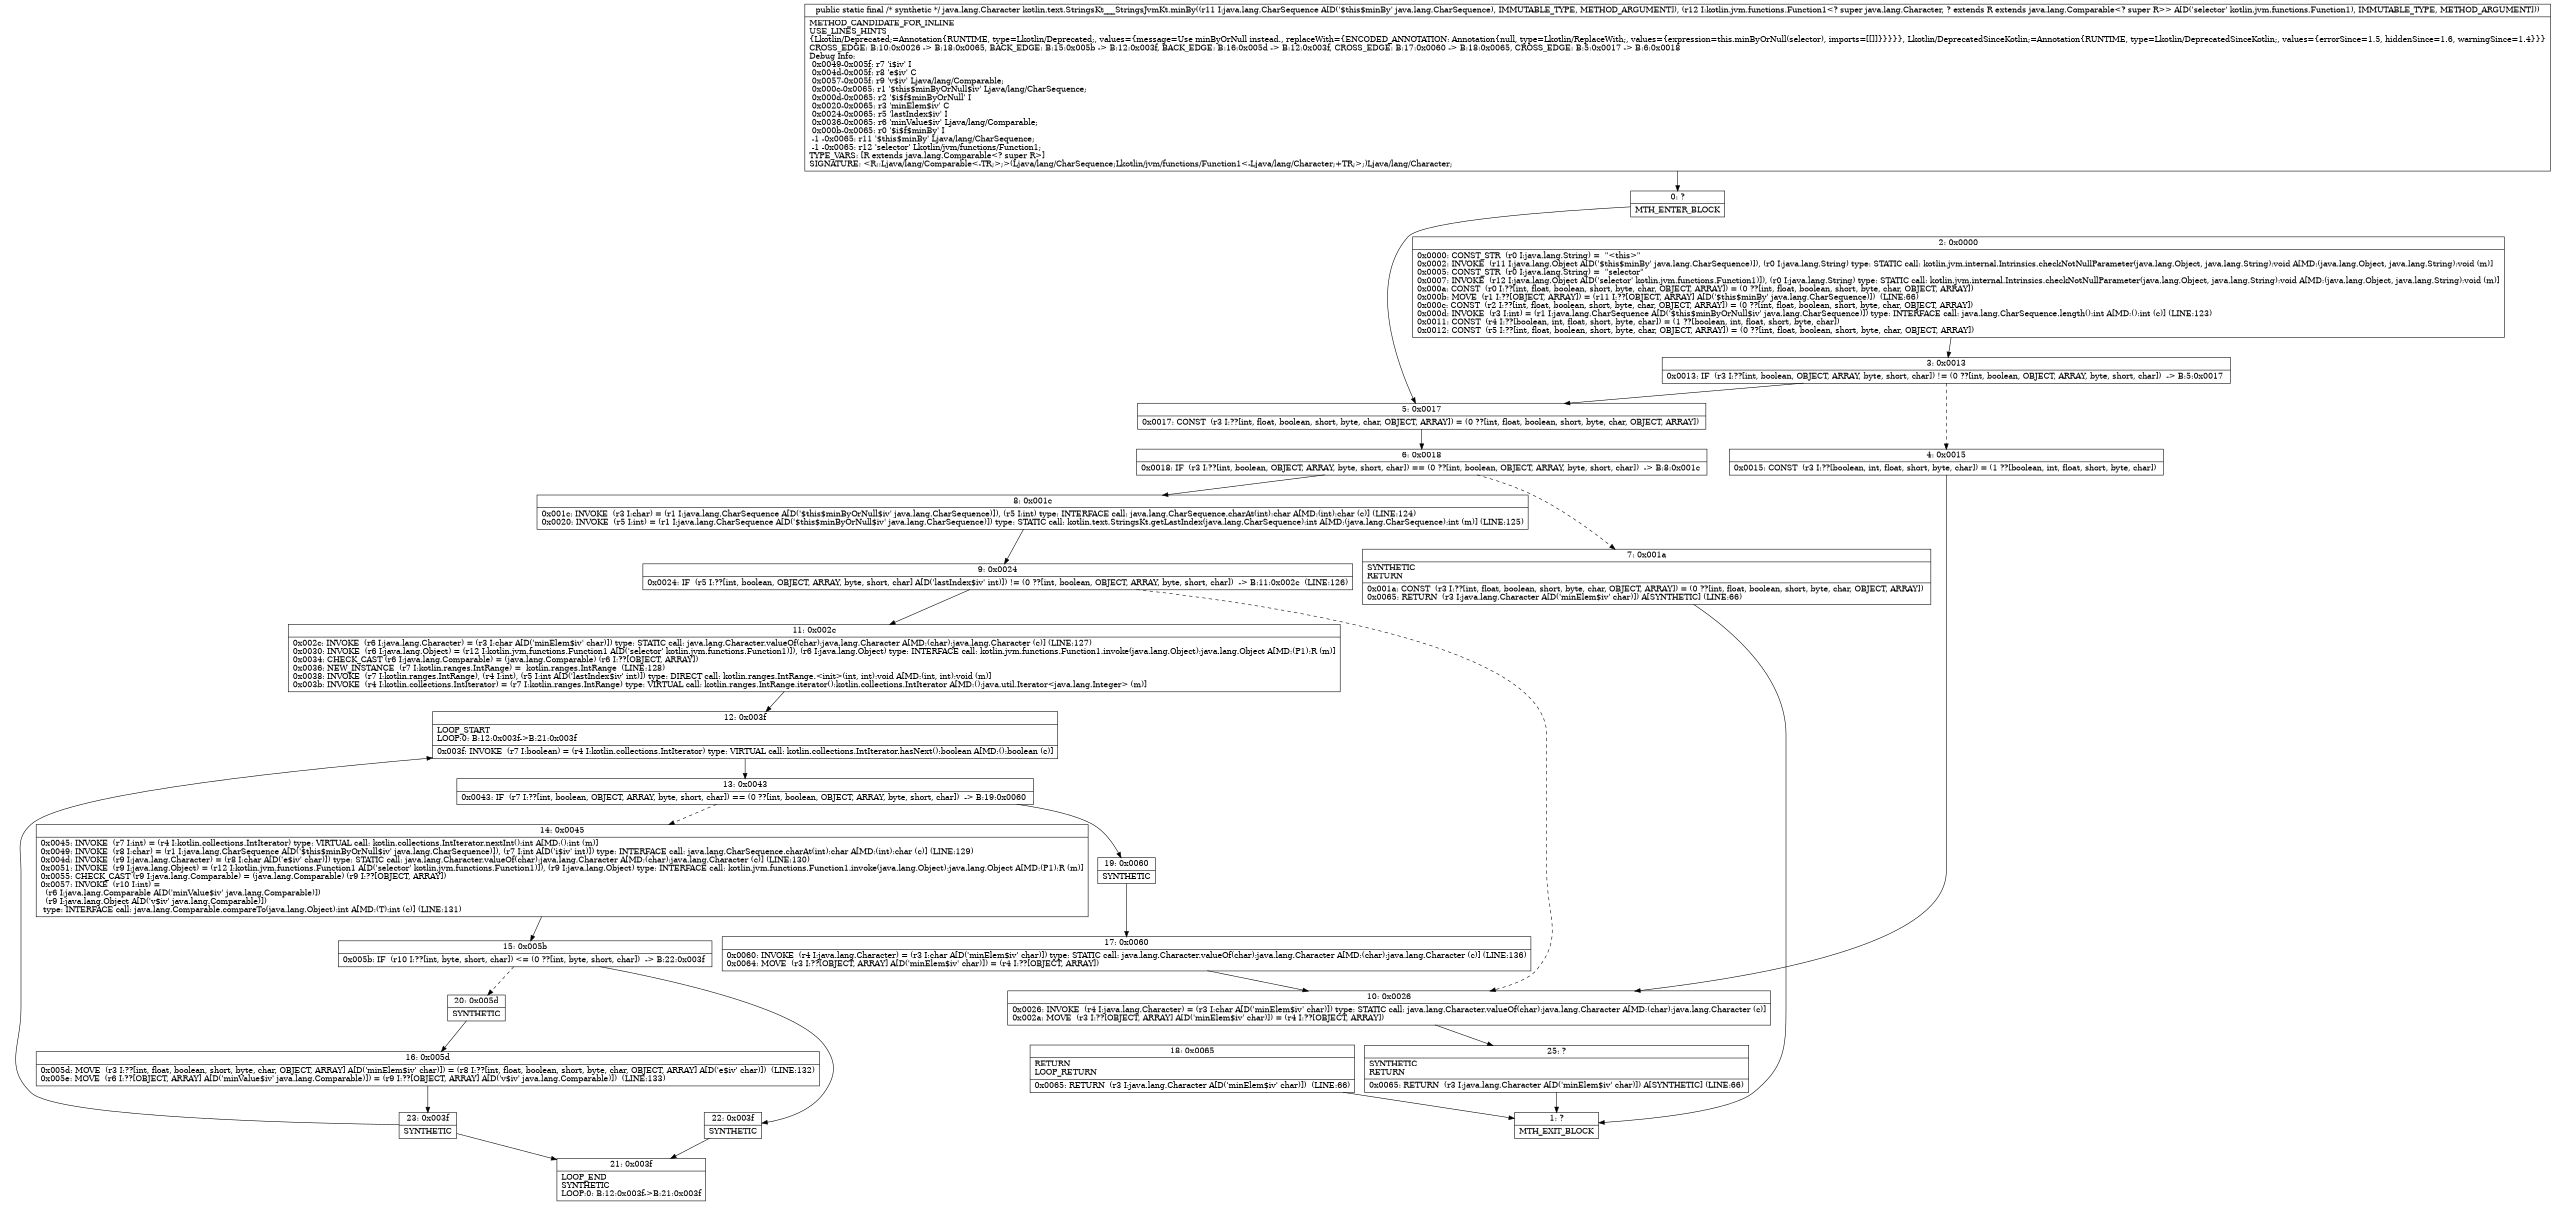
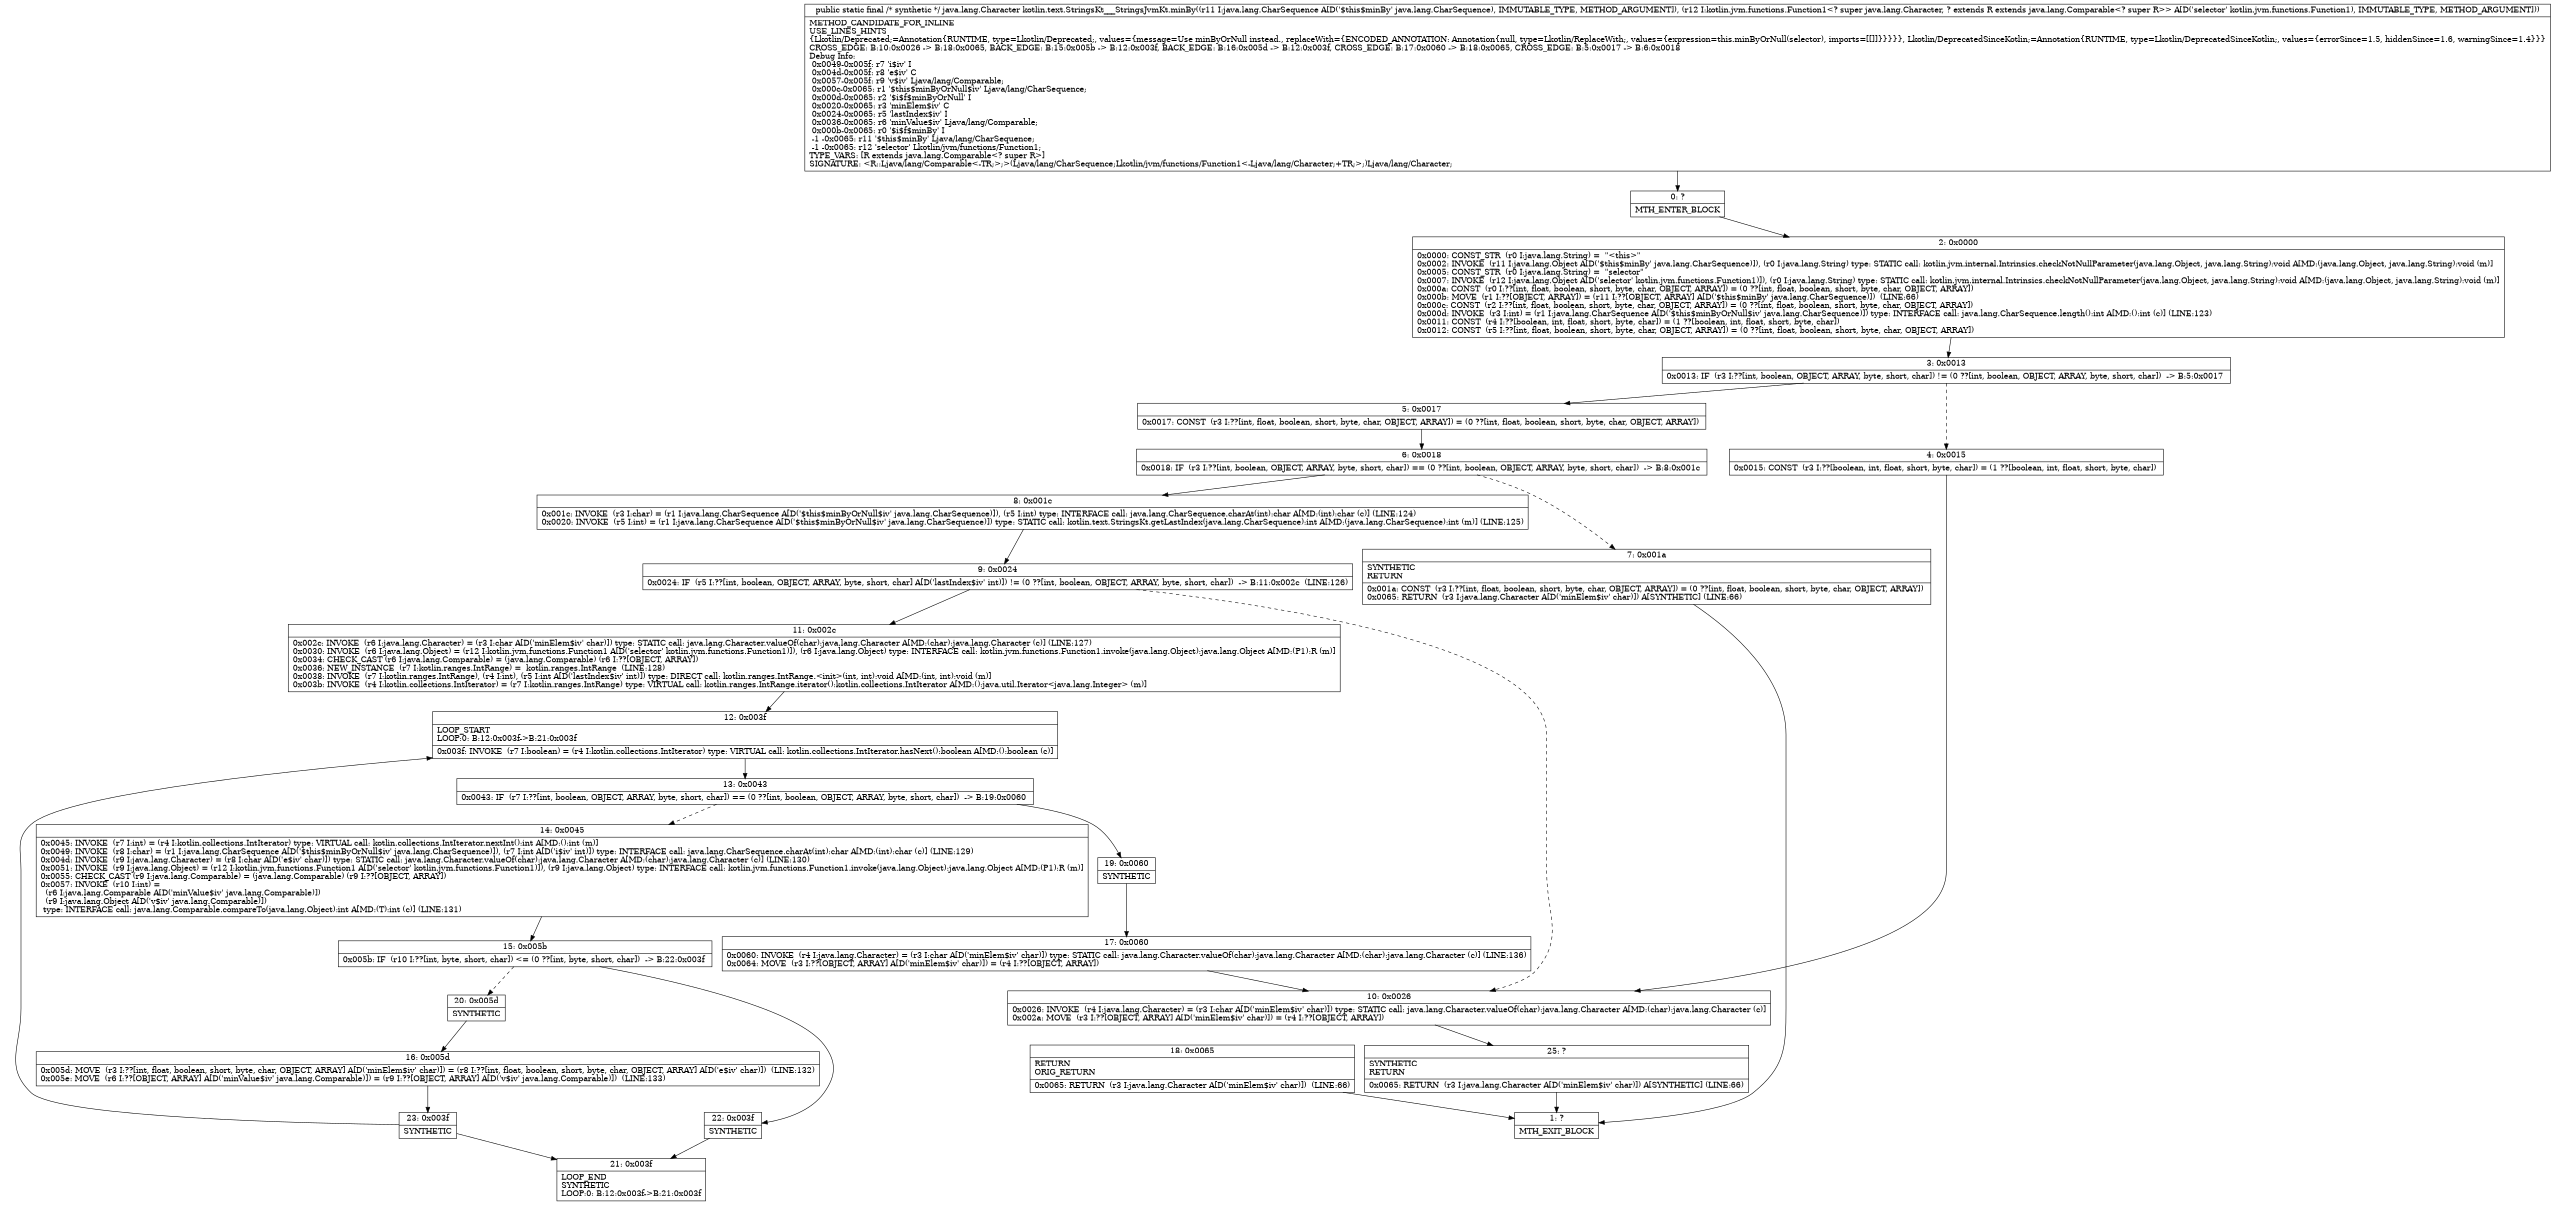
(1434, 227) -> (1752, 226)
(1066, 1072) -> (1065, 1072)
